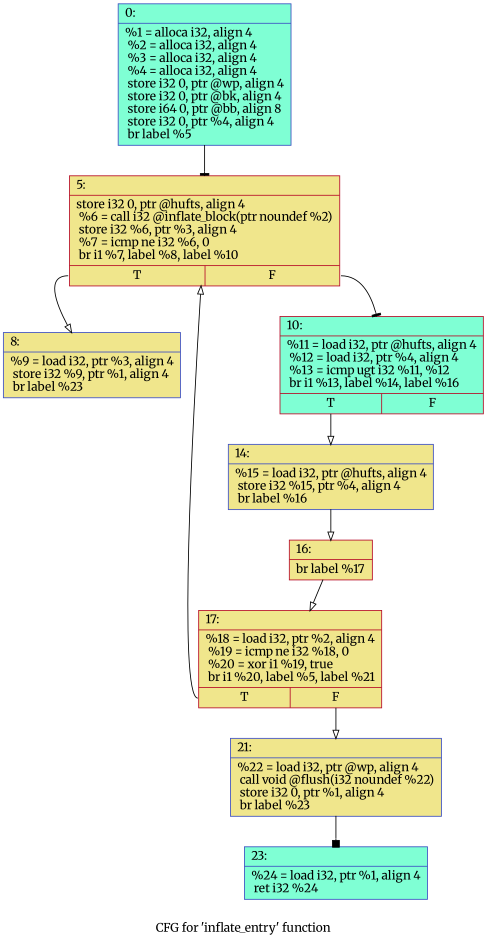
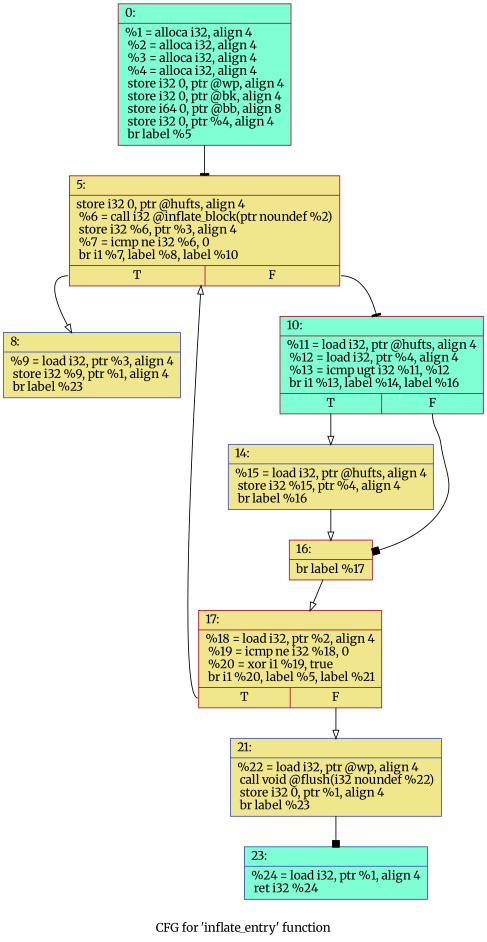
(205, 75) -> (205, 75)
none -> (447, 498)
